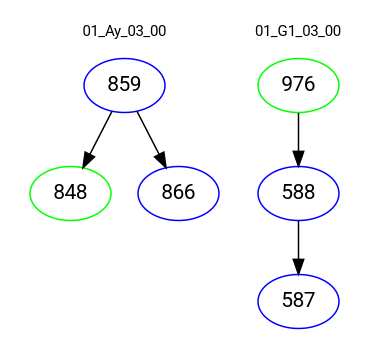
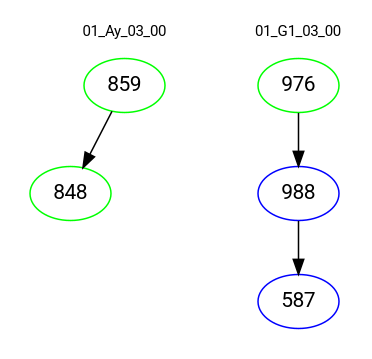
(124, 86) -> (124, 86)
(178, 194) -> none
(298, 194) -> (298, 194)
